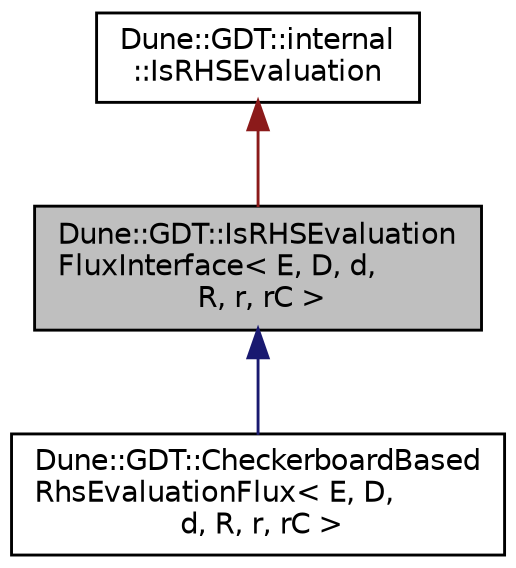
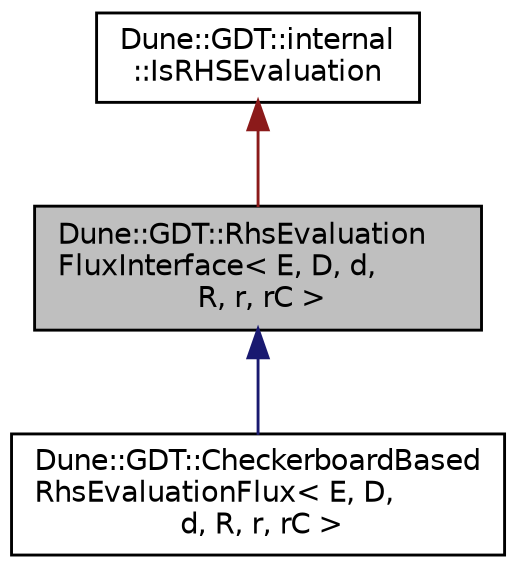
(258, 268) -> (258, 268)
